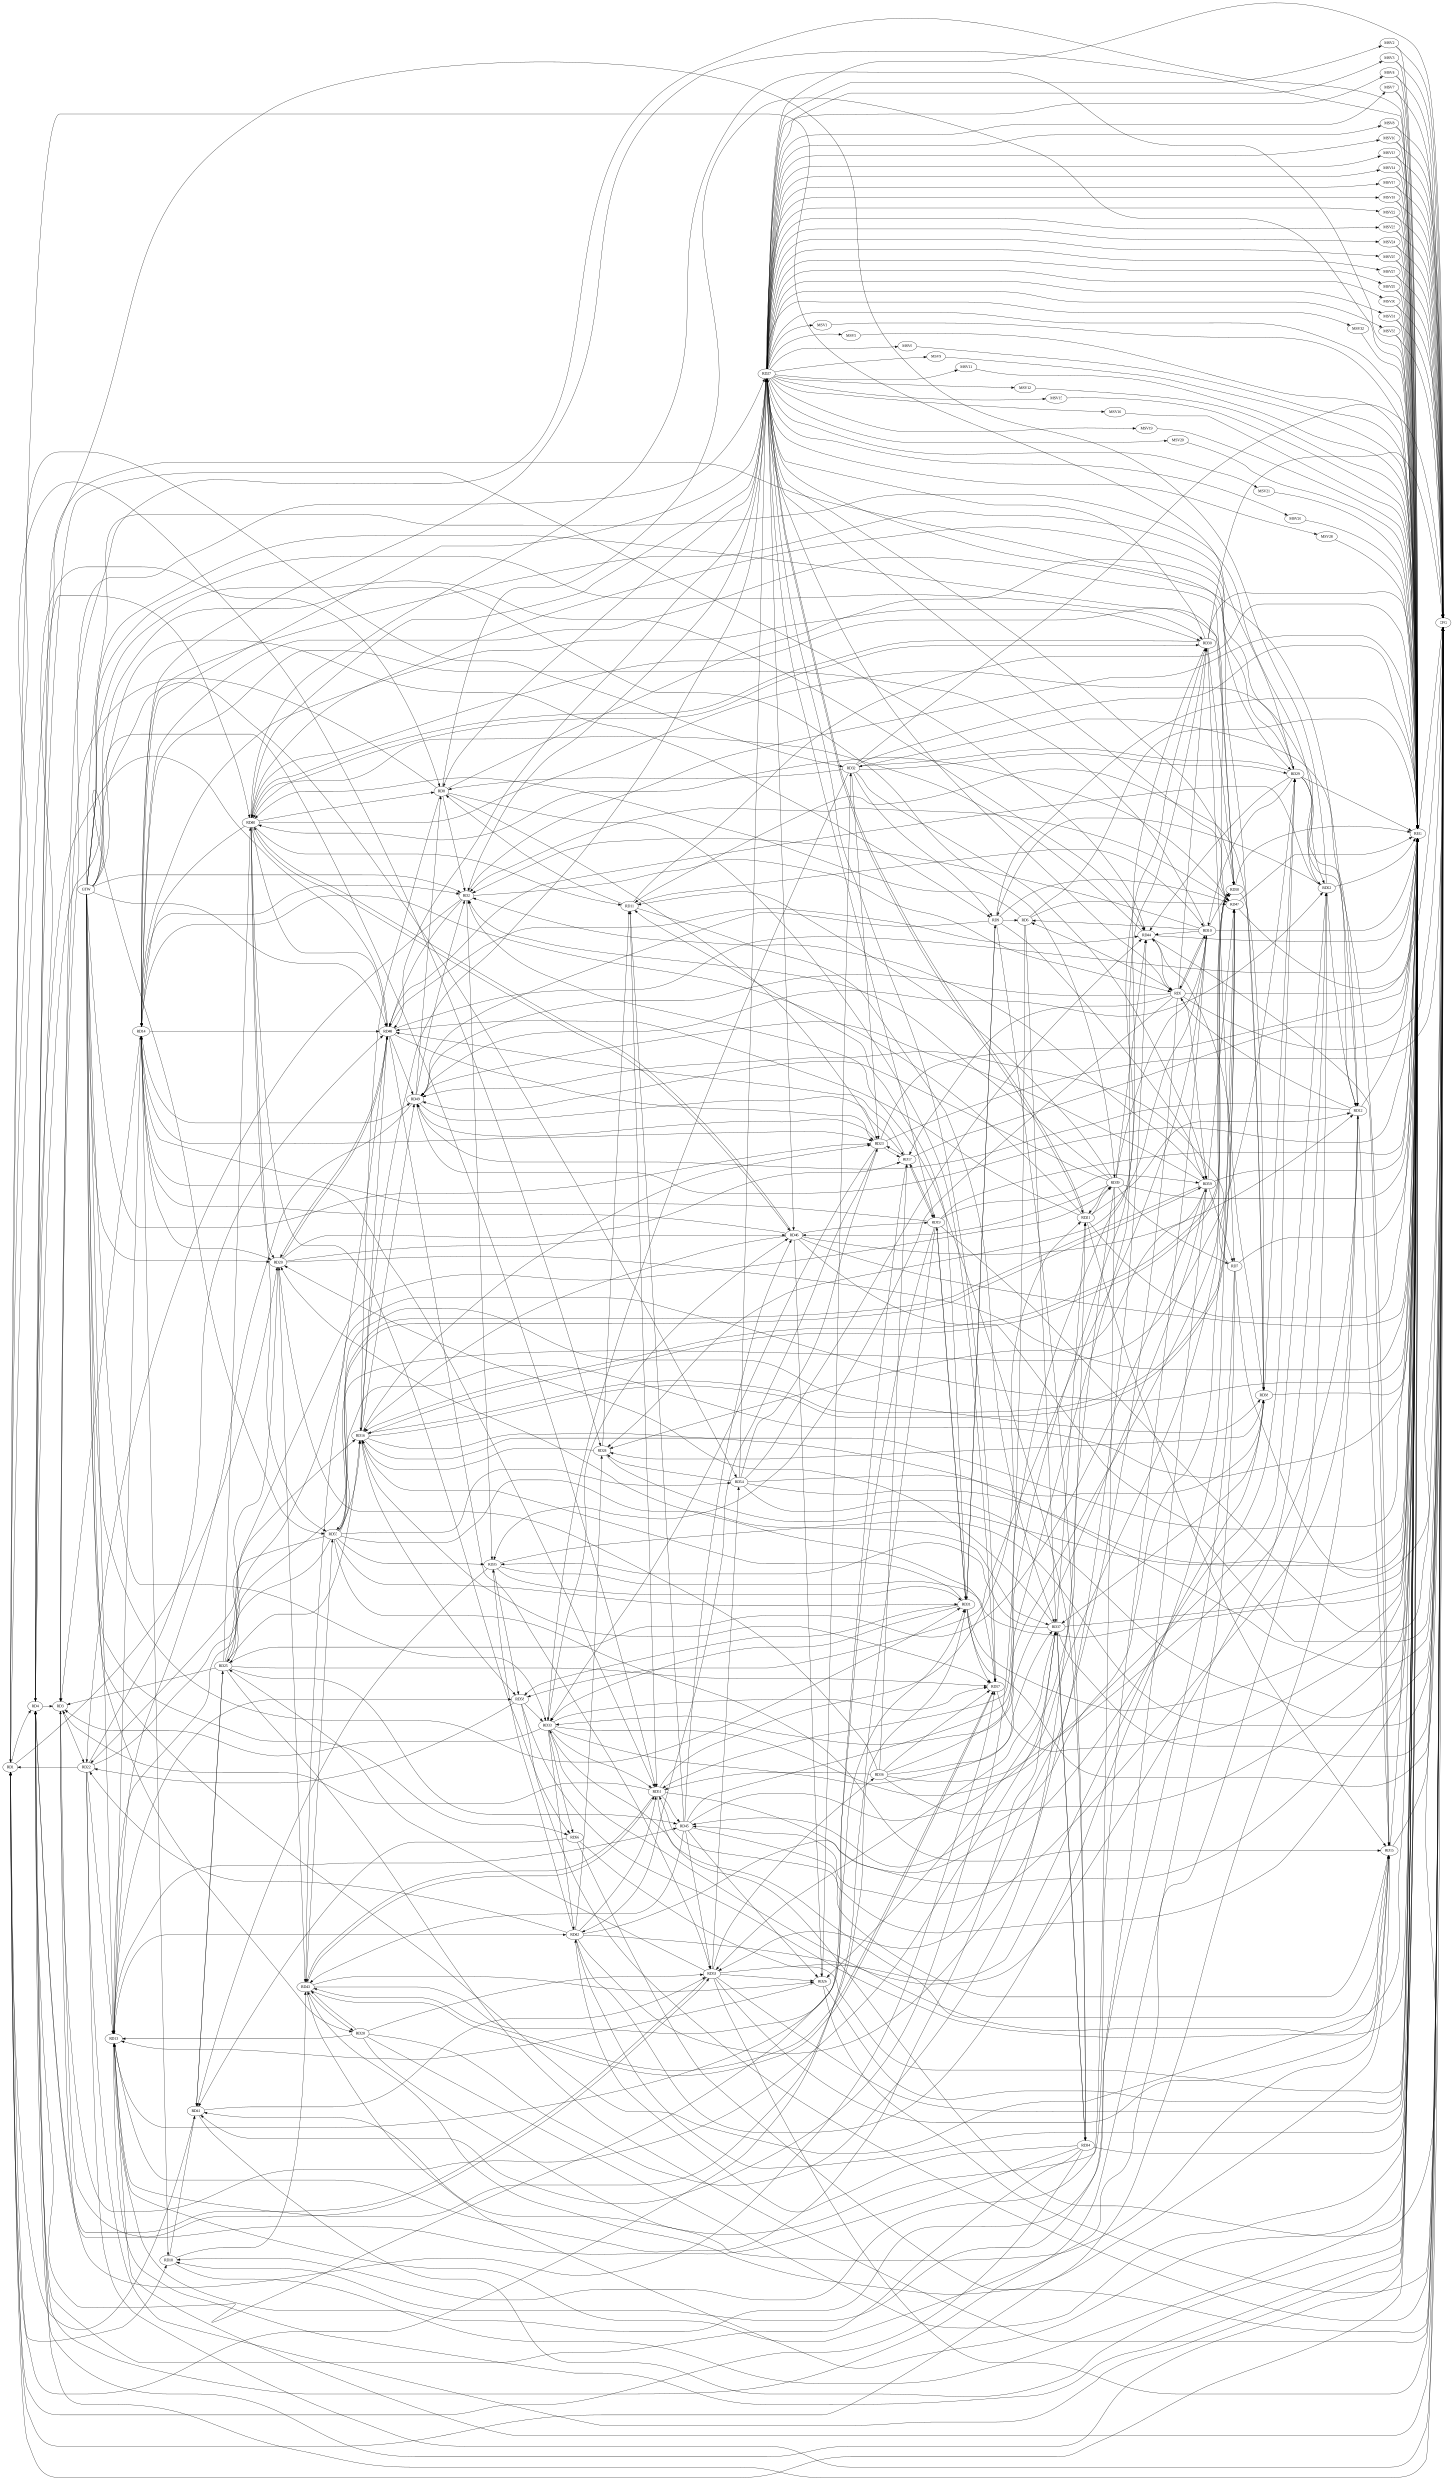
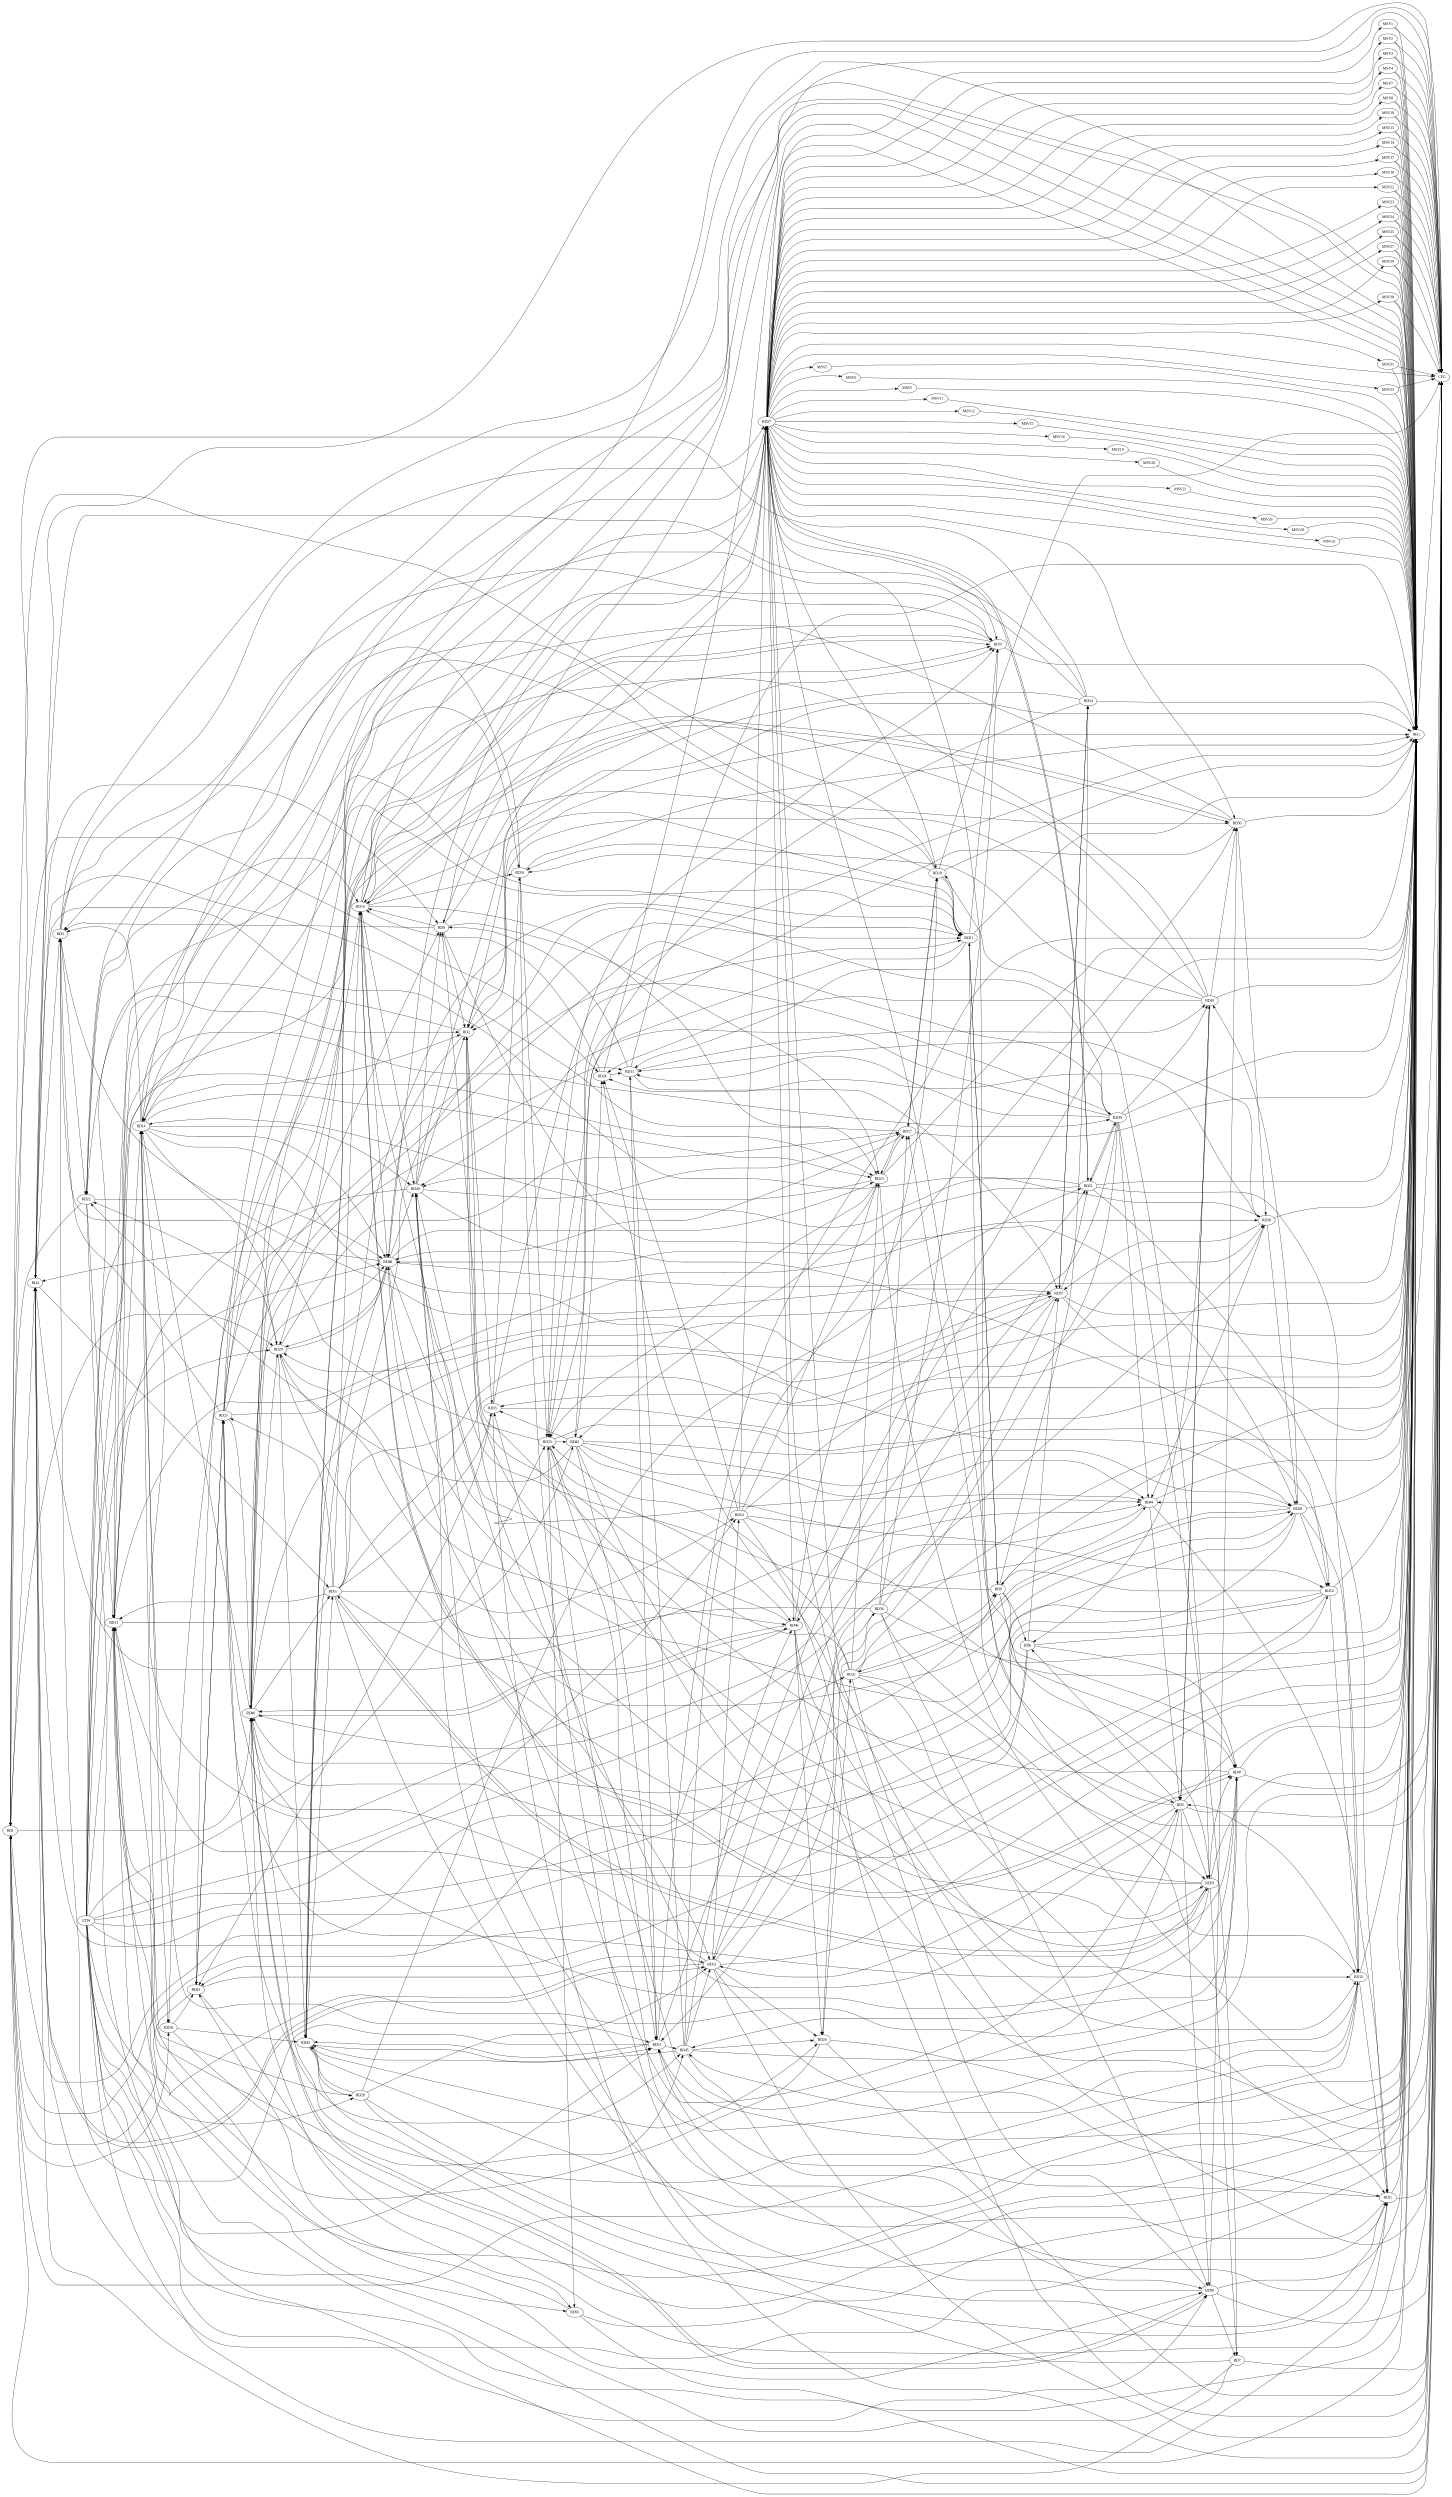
none -> (1436, 192)
(1178, 933) -> none
(1410, 1128) -> (1385, 2341)
(1073, 2209) -> none
